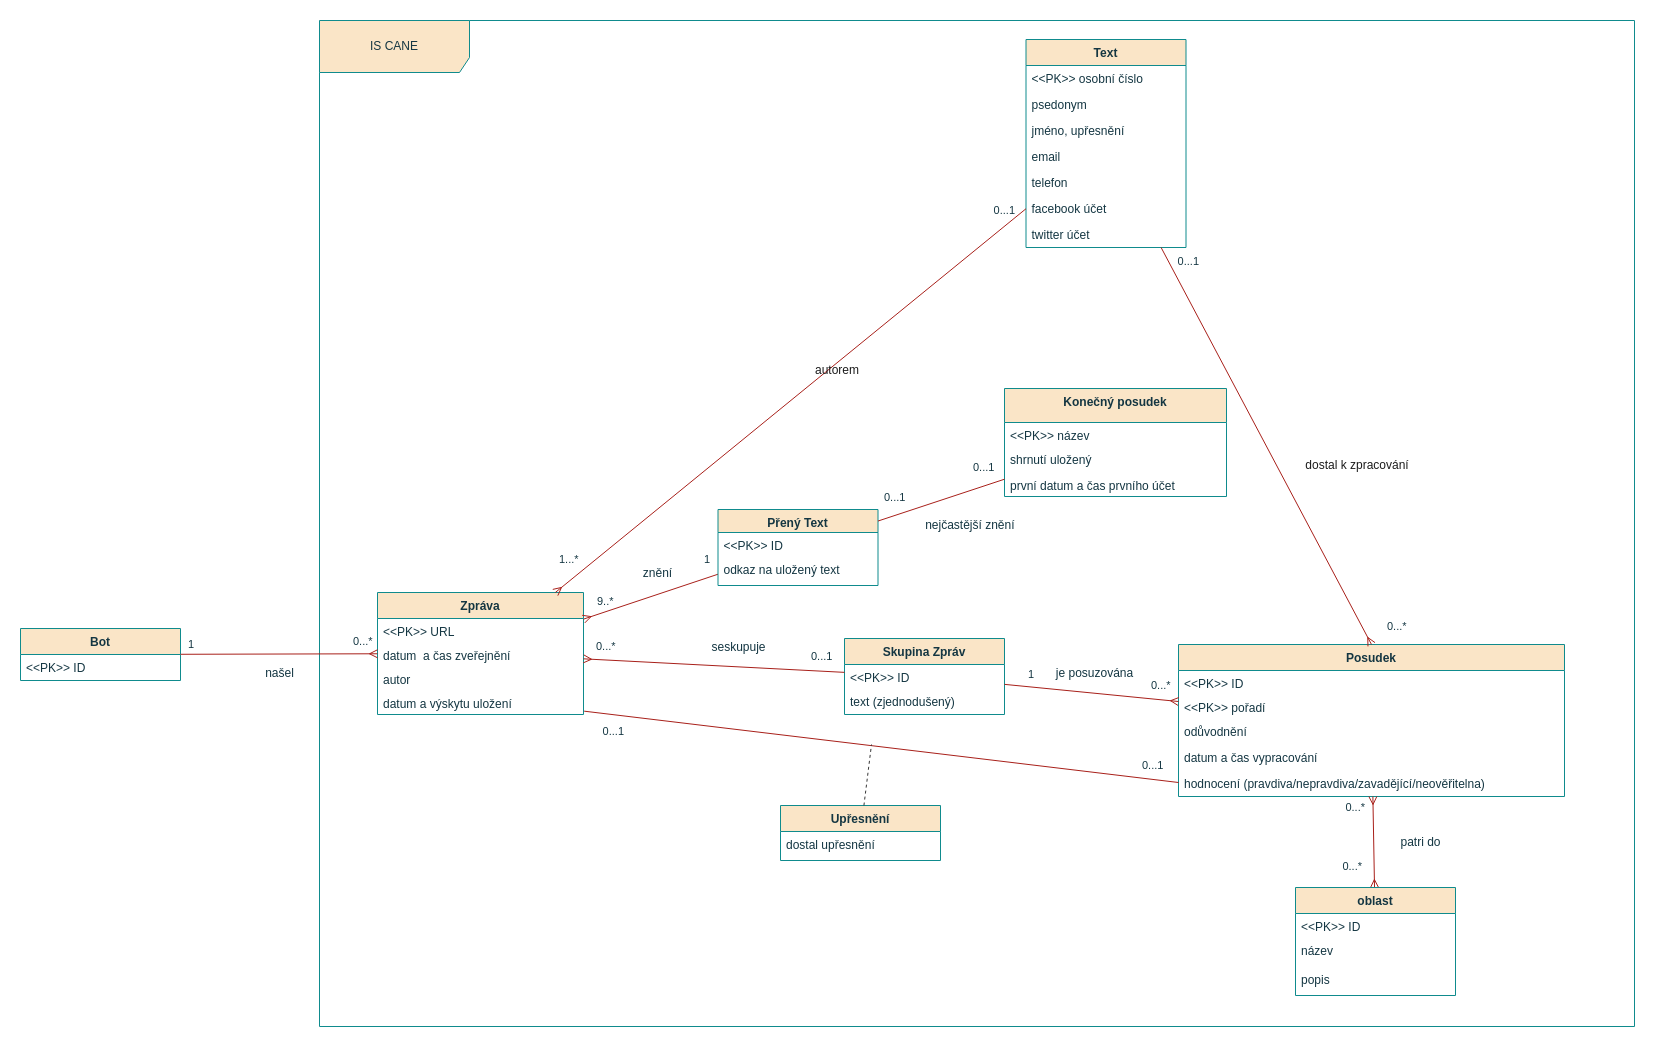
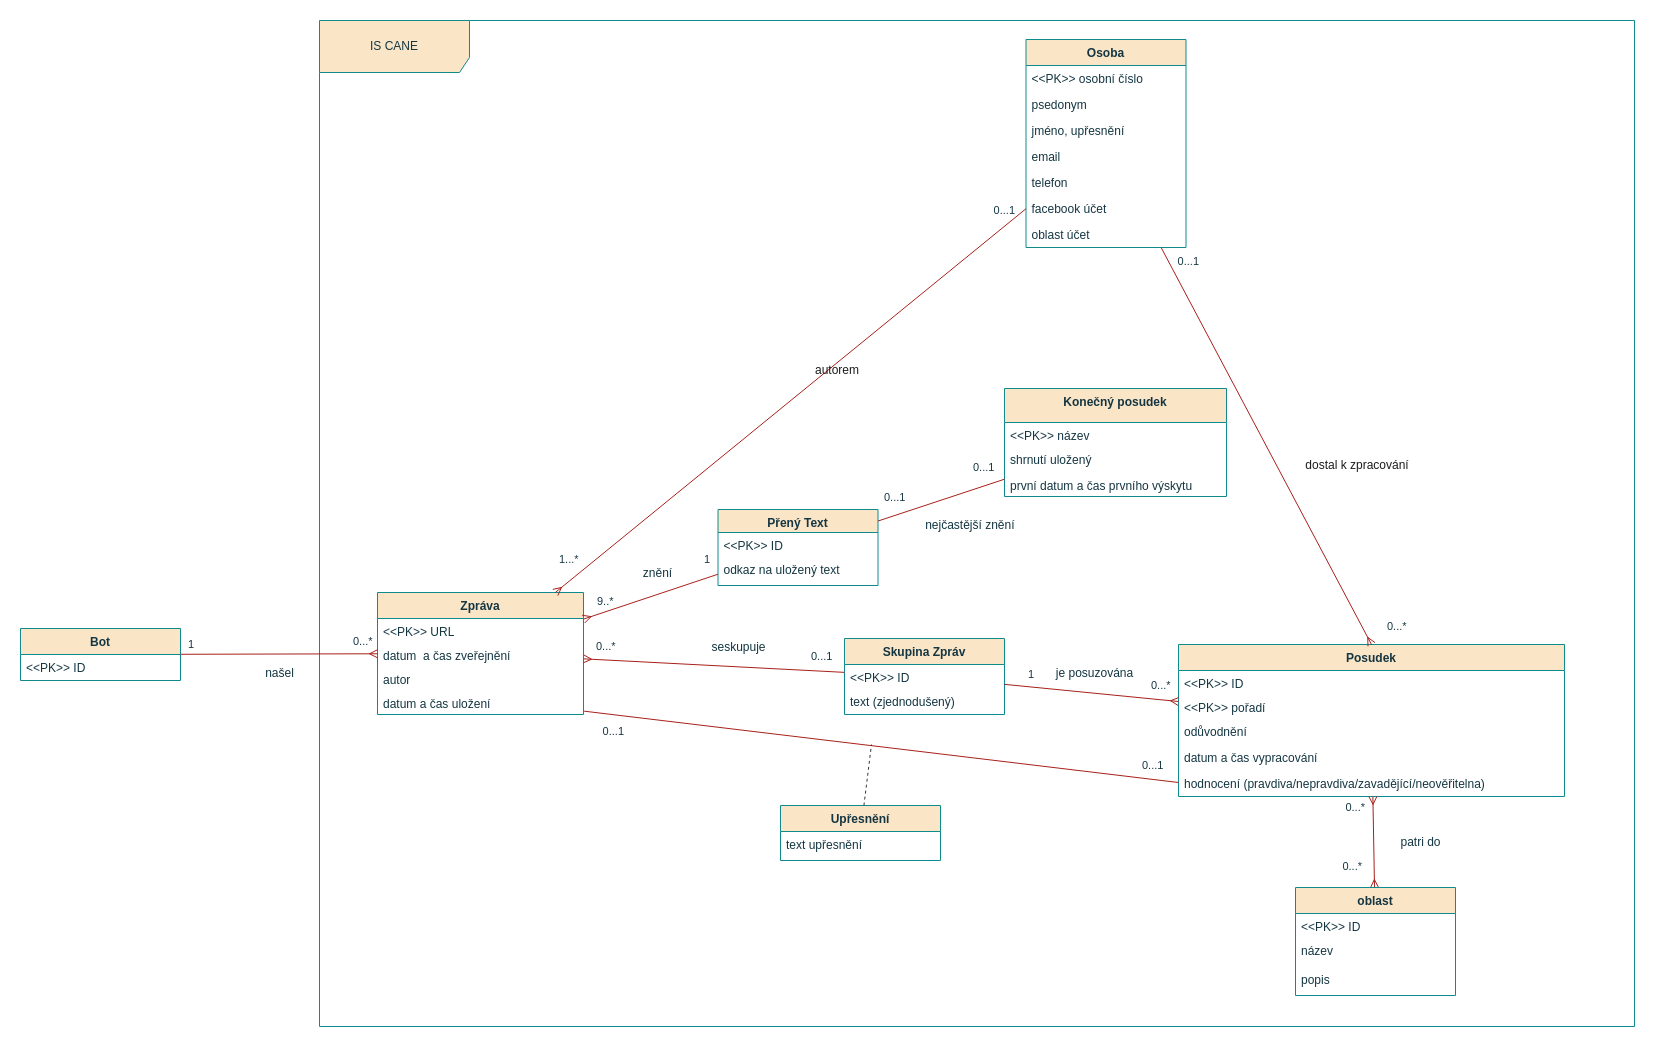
(1106, 53) -> (1106, 53)
(1069, 235) -> (1065, 235)
(1103, 486) -> (1113, 486)
(454, 704) -> (441, 704)
(837, 845) -> (831, 845)
